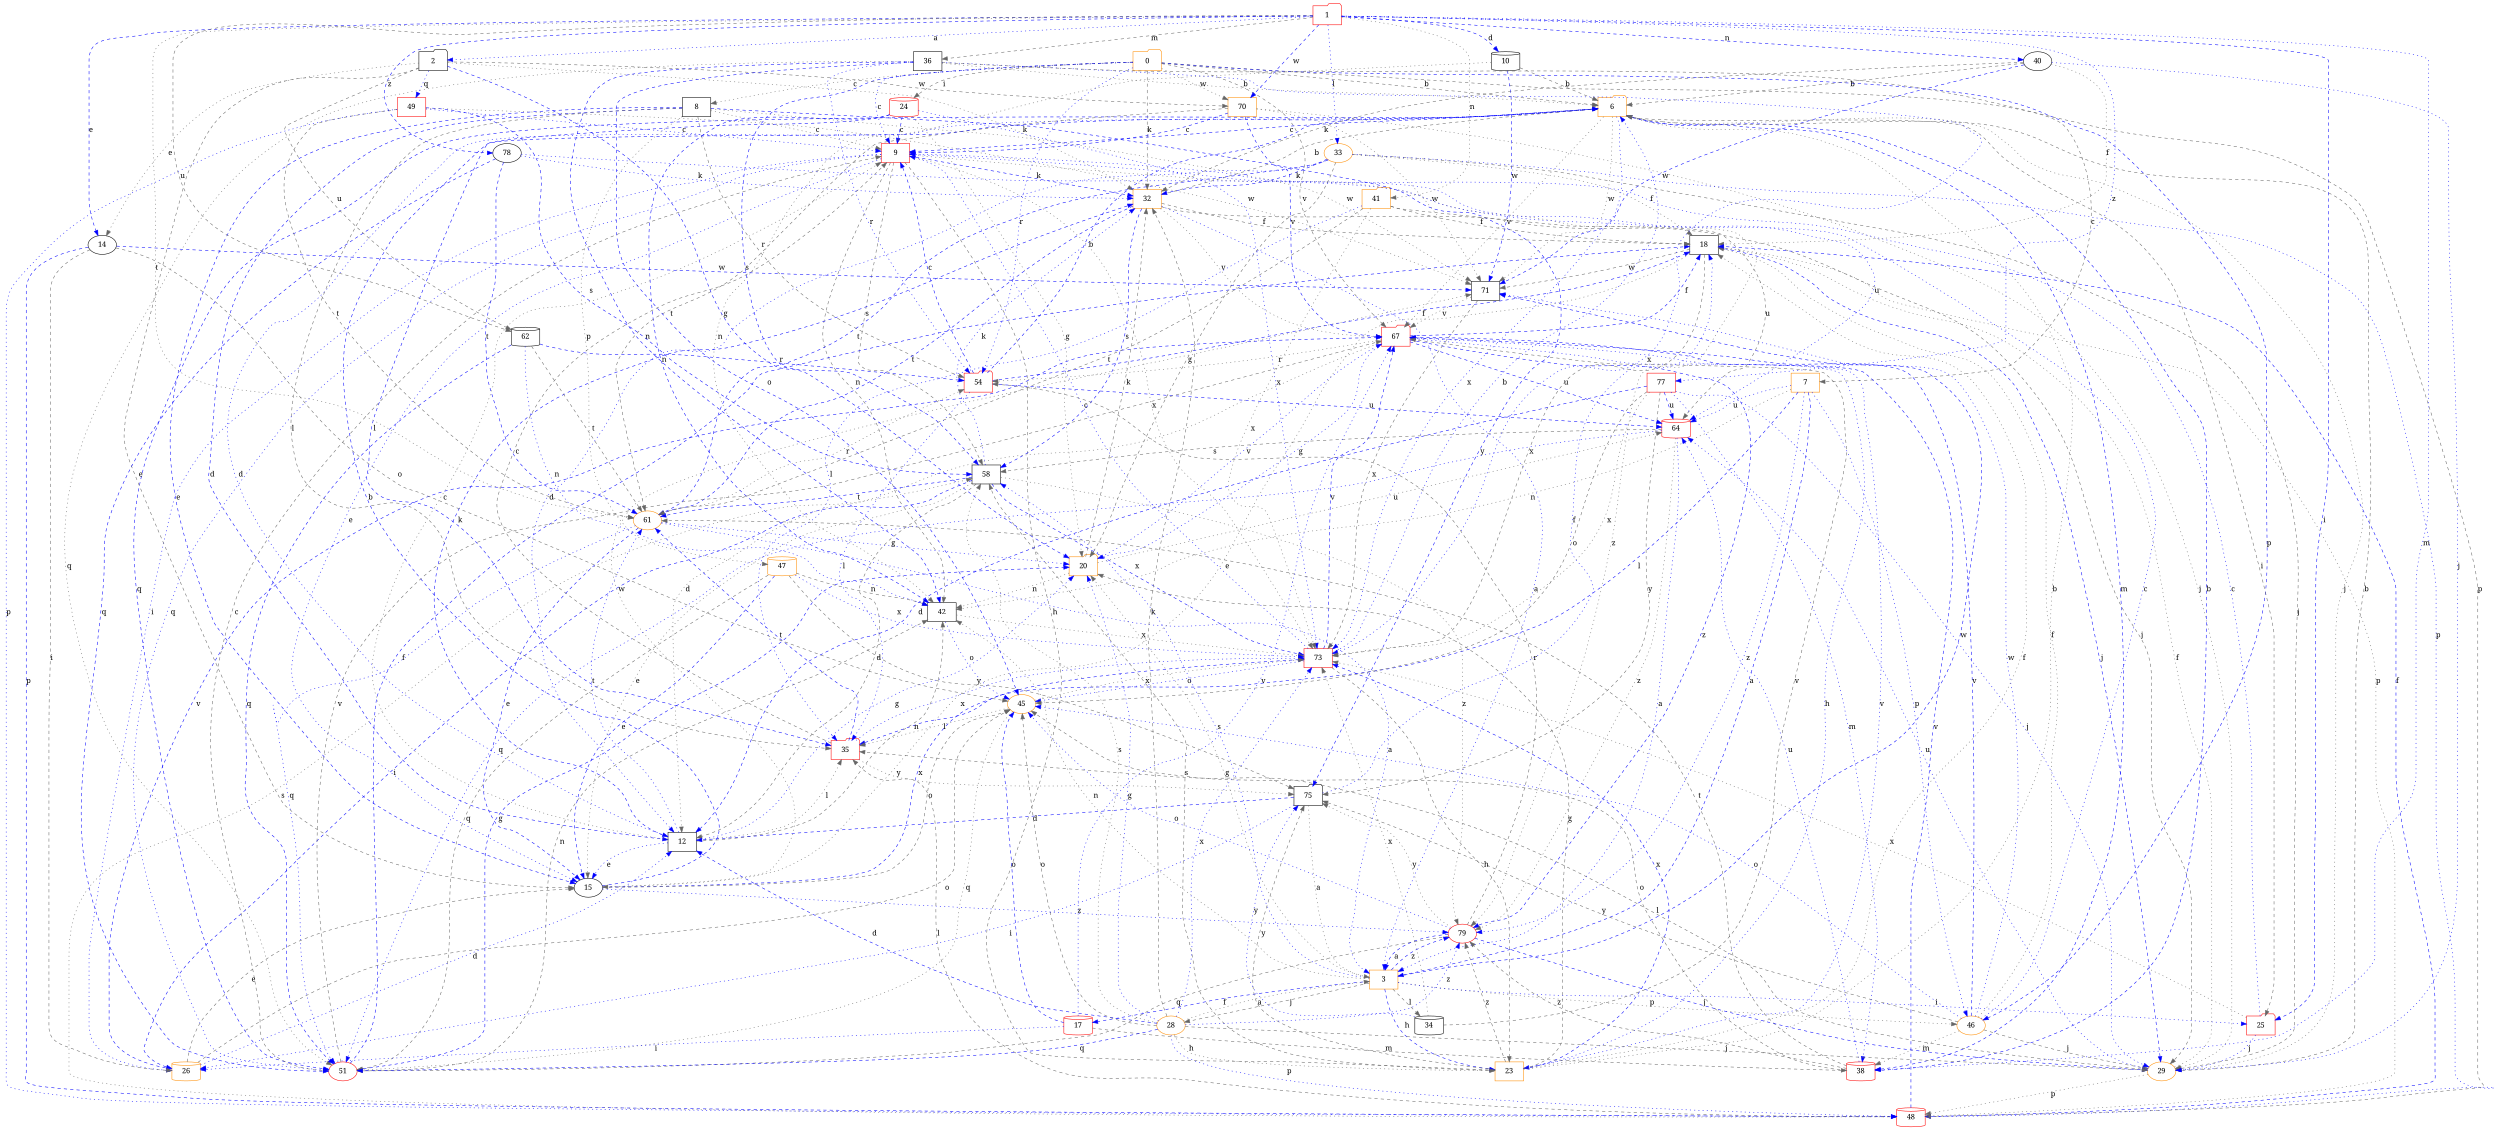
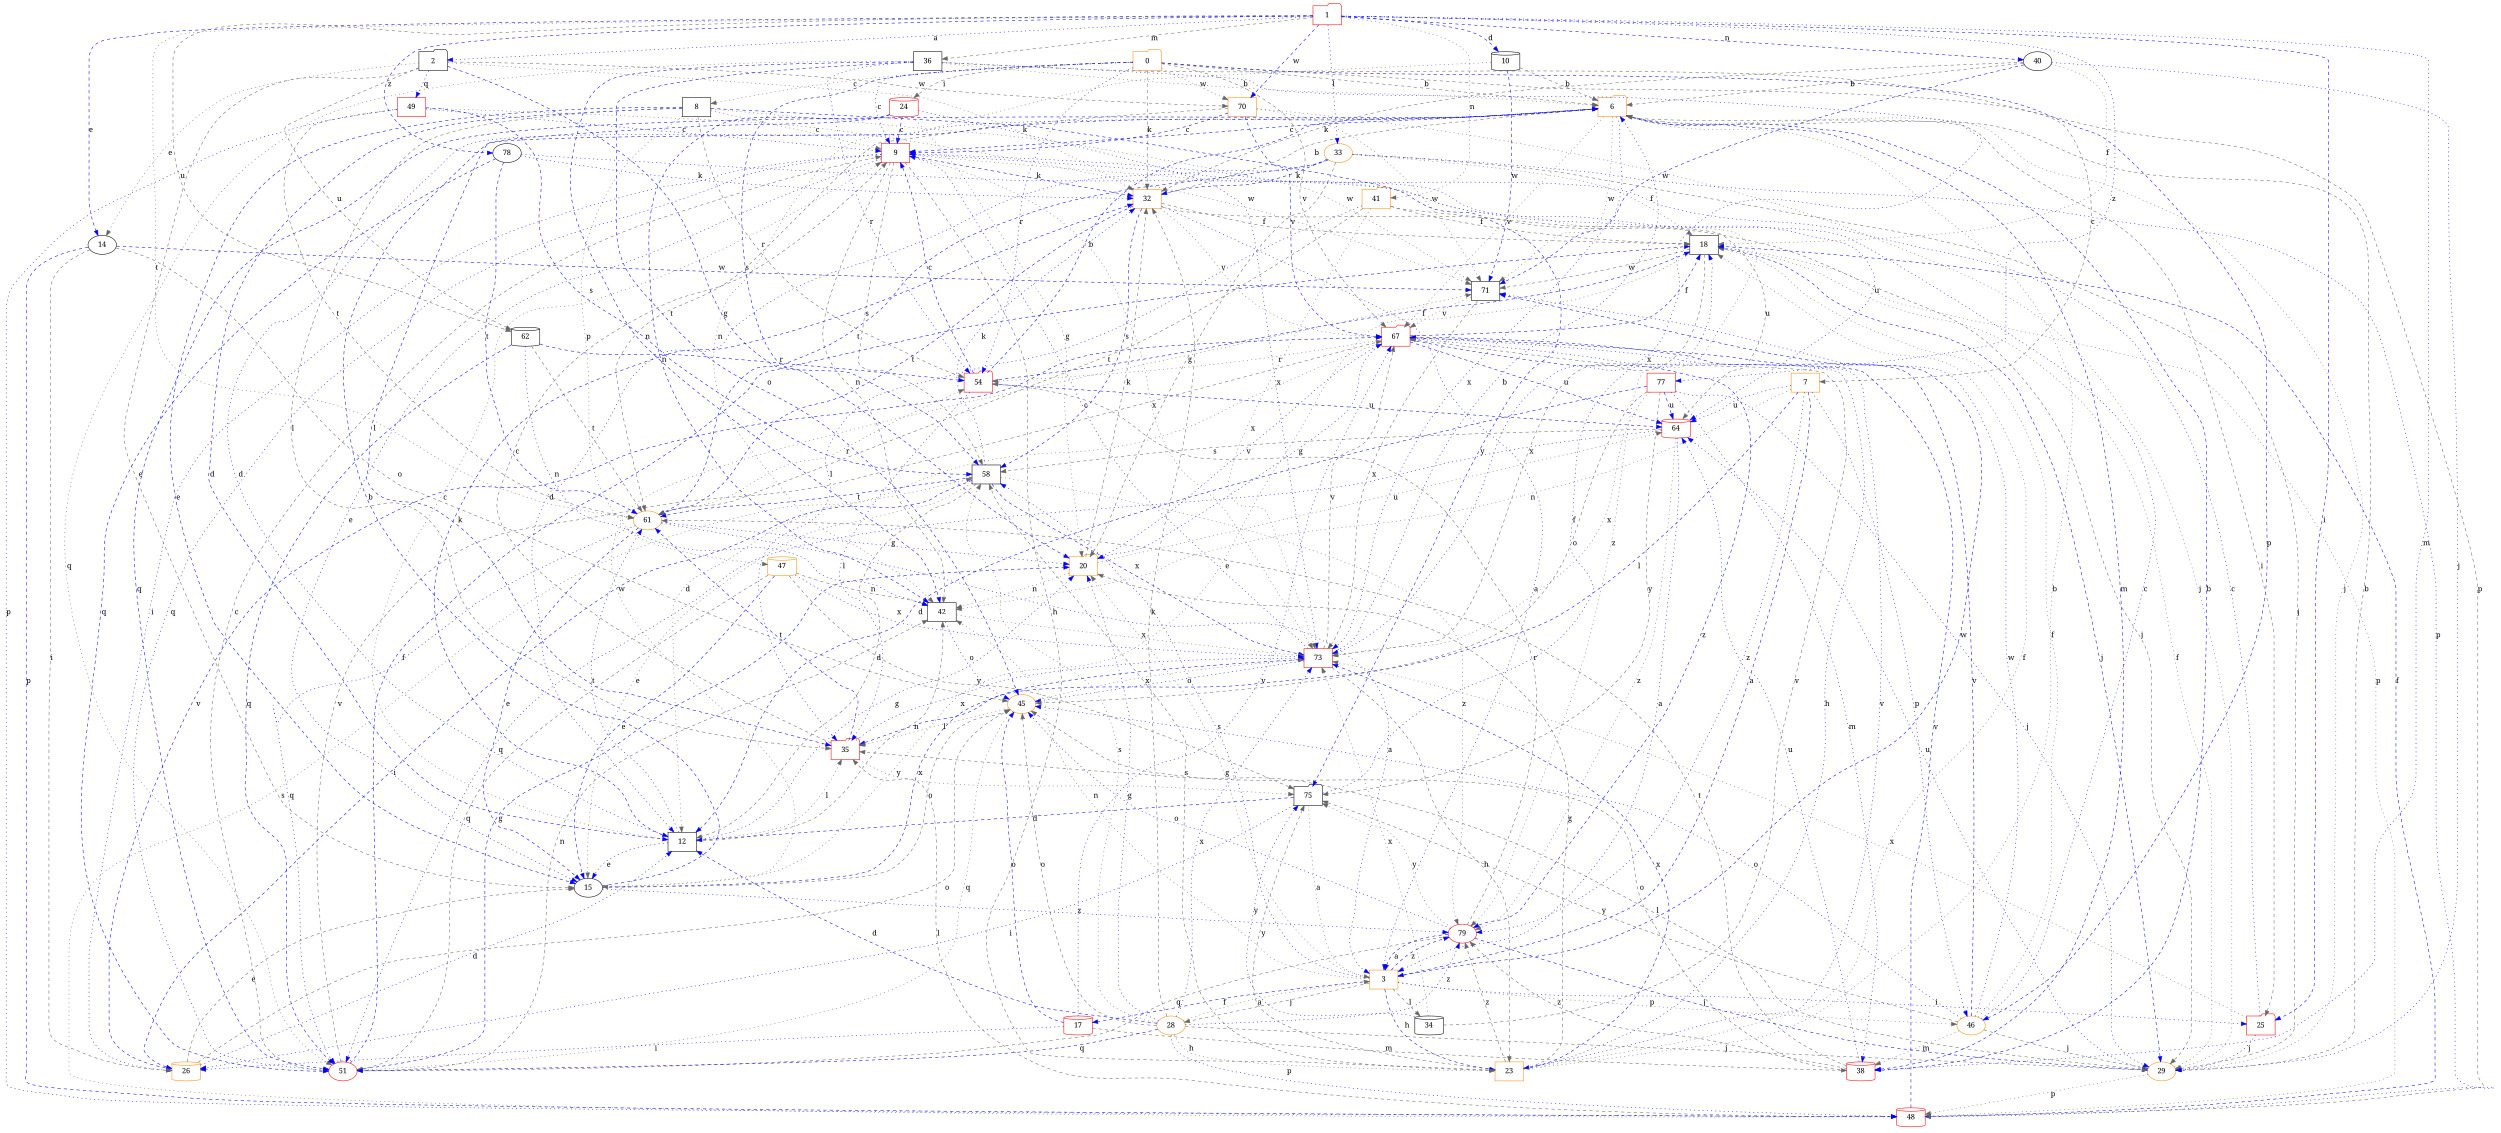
(1330, 497) -> (1330, 497)
